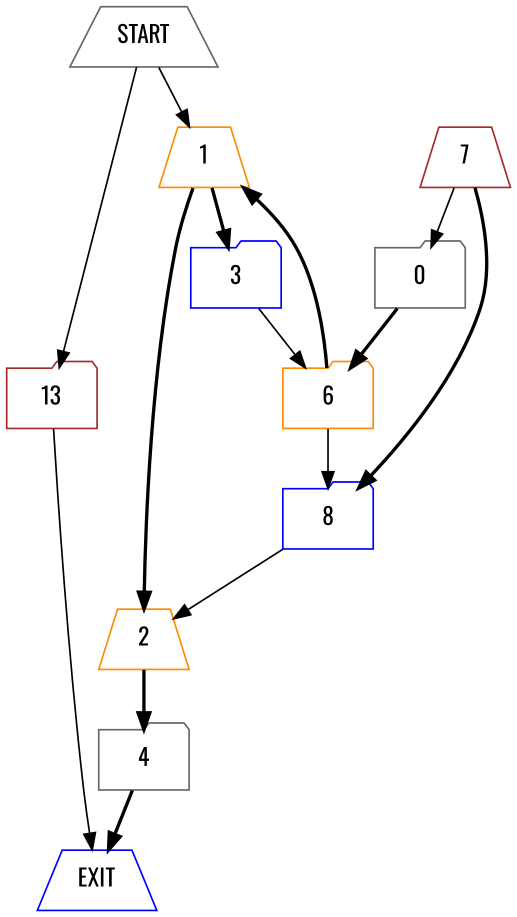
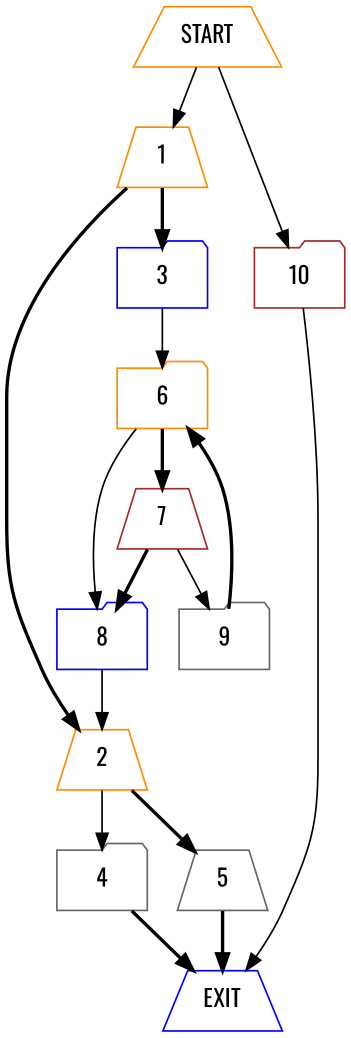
(144, 37) -> (208, 37)
(309, 276) -> (162, 450)
(420, 278) -> (224, 639)
(52, 398) -> (300, 278)
(144, 691) -> (102, 812)
none -> (223, 880)
